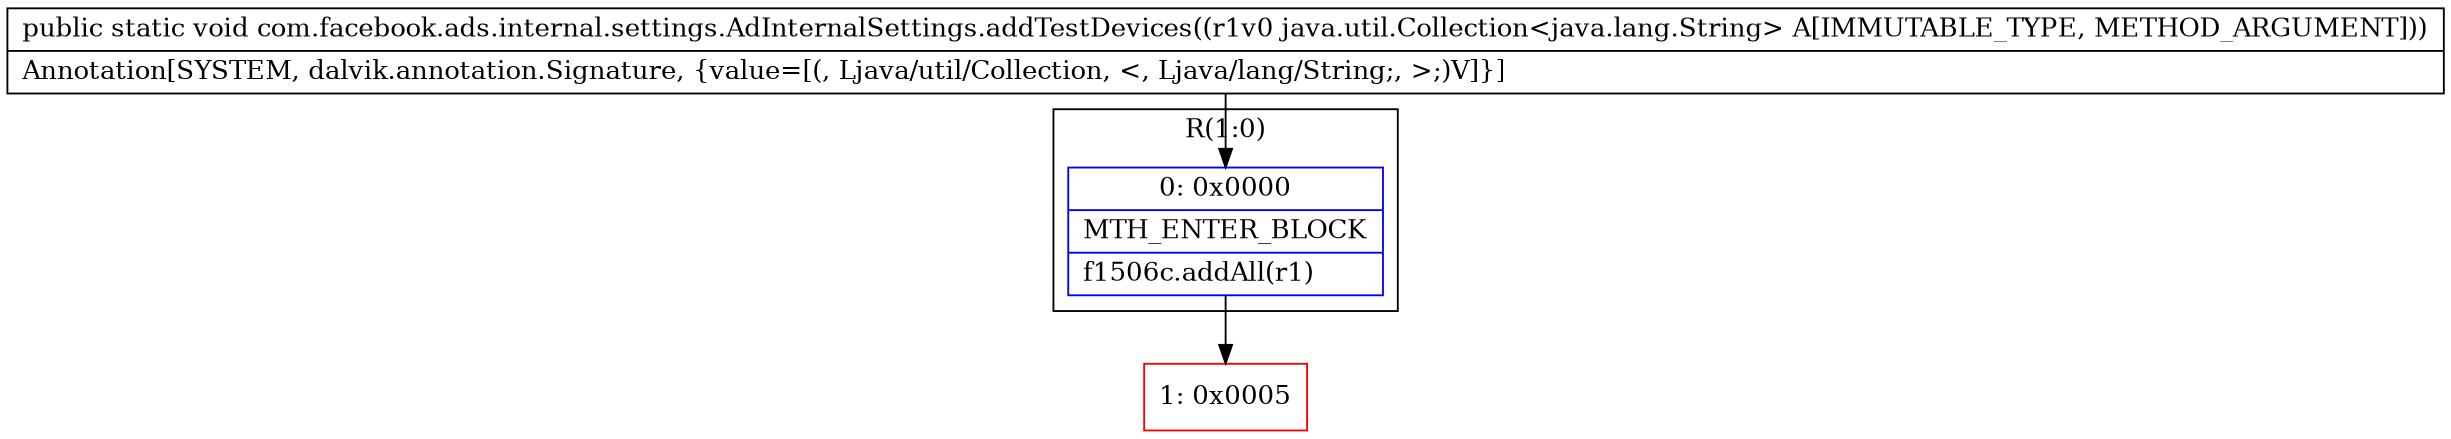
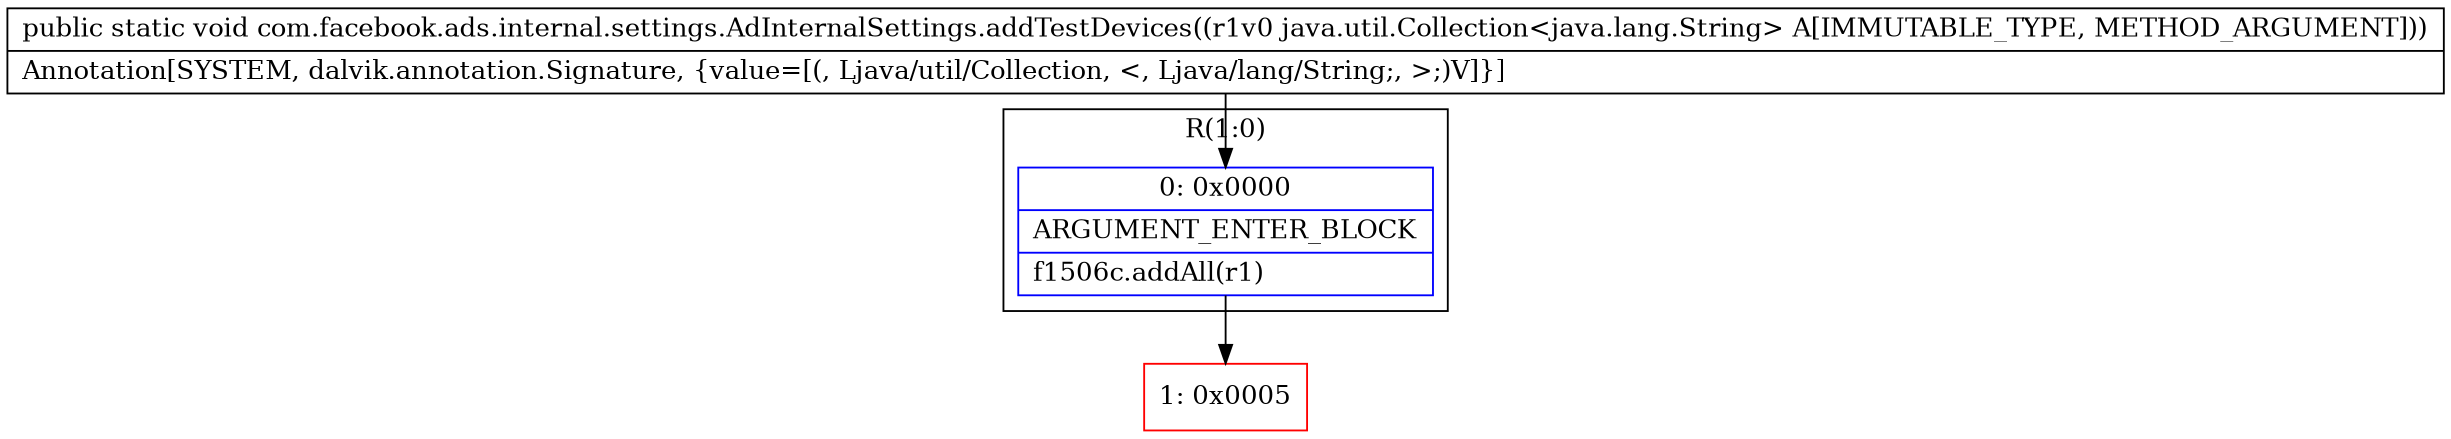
(1226, 230) -> (1226, 230)
